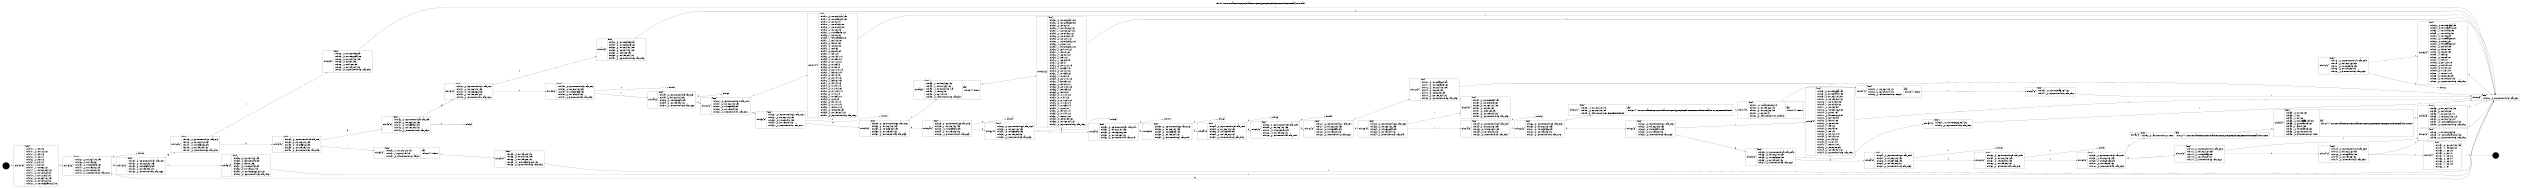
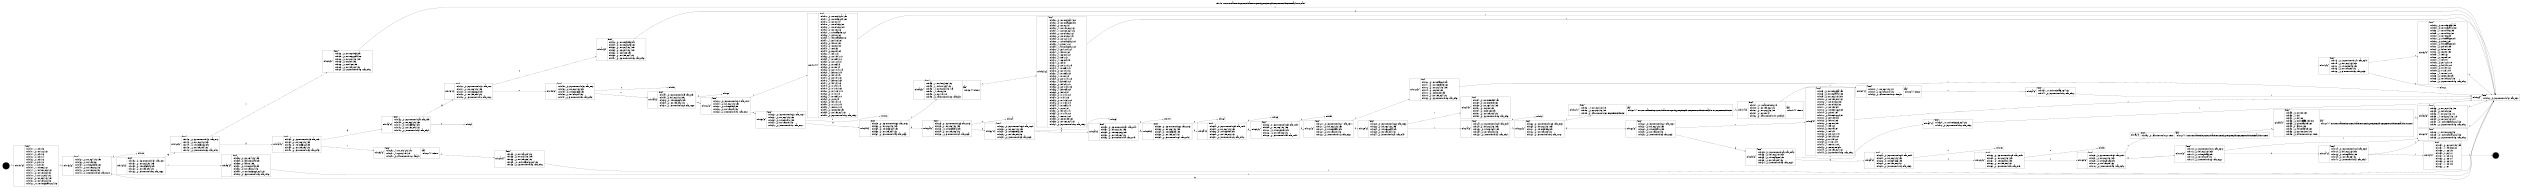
(113, 166) -> none
